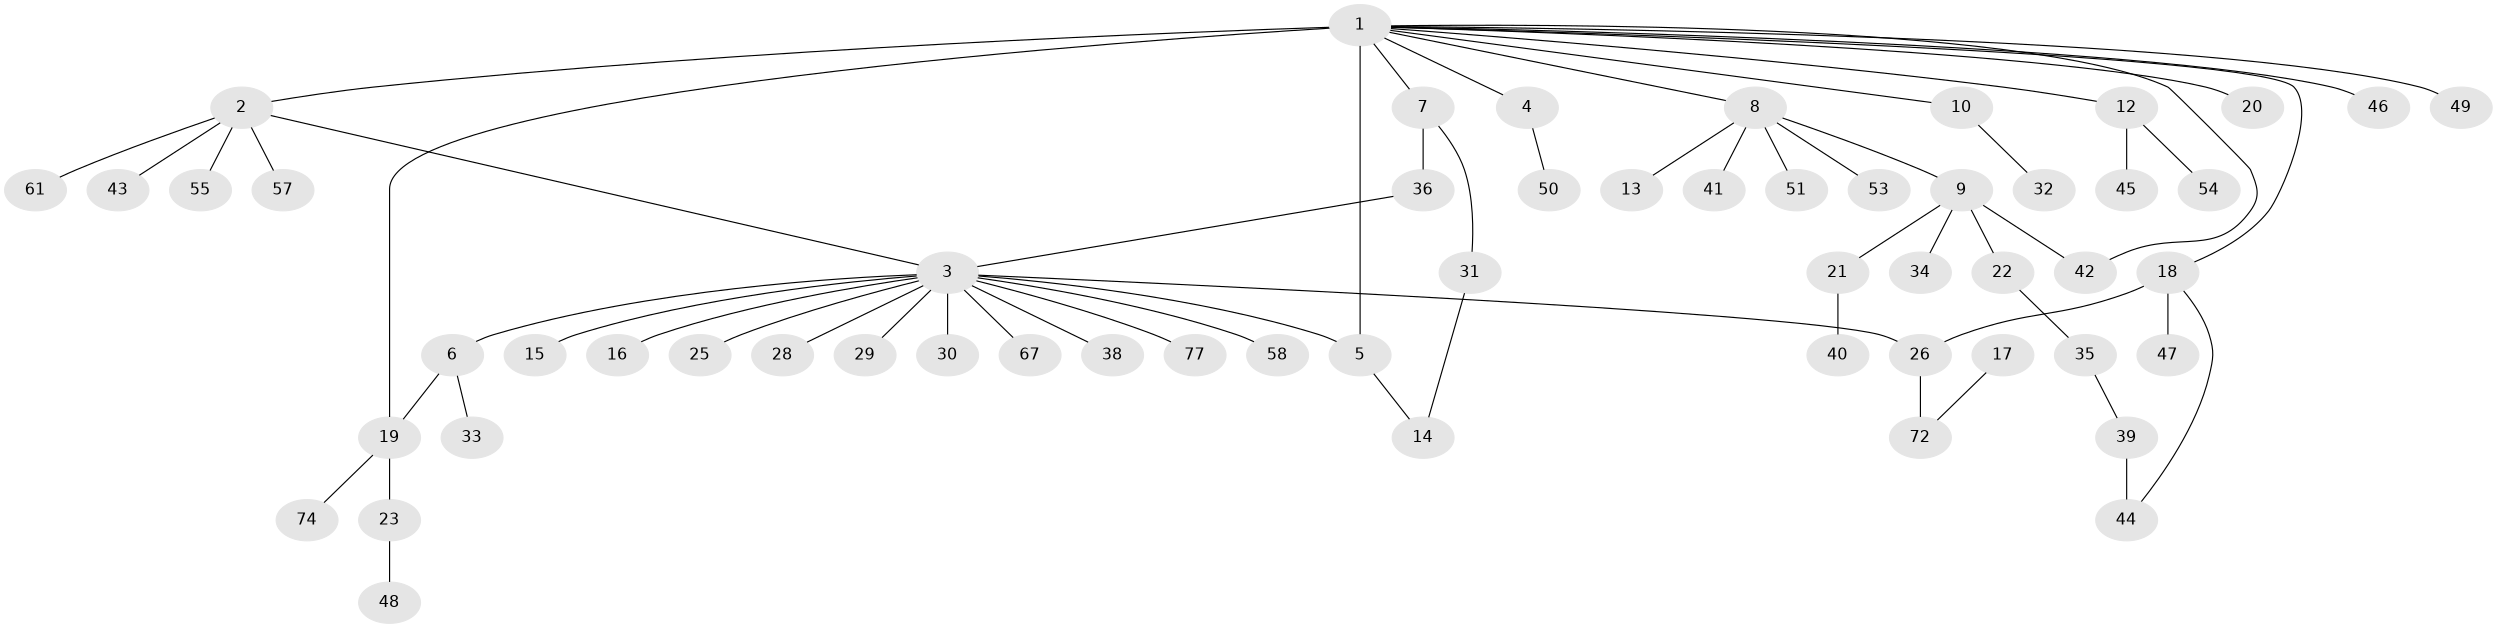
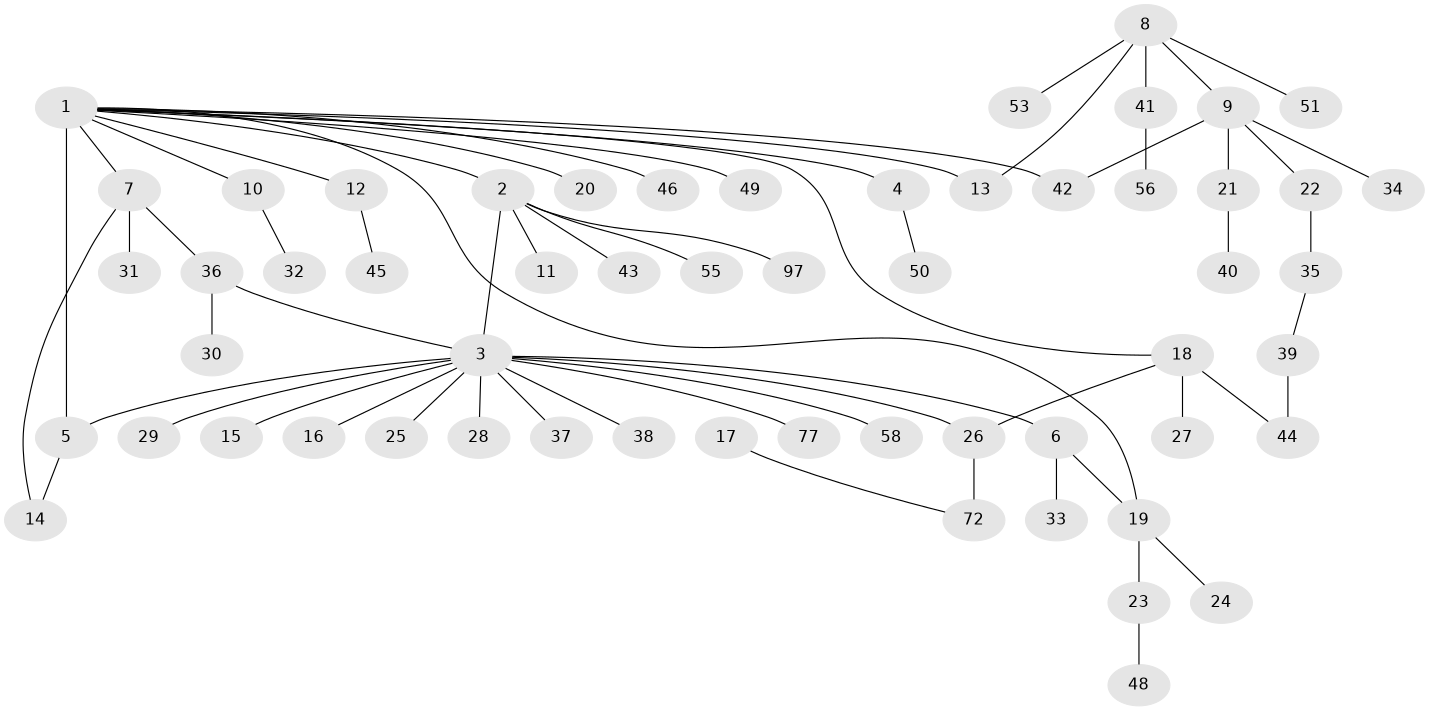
(1558, 66) -> (530, 126)
(36, 190) -> (547, 273)
(283, 190) -> (794, 273)
none -> (1146, 190)
(2209, 190) -> none
(948, 314) -> (212, 314)
(1030, 355) -> (561, 438)
(1447, 355) -> (43, 347)
(2168, 355) -> (1182, 438)
(307, 520) -> (1221, 603)
